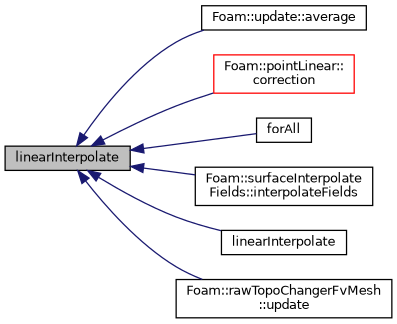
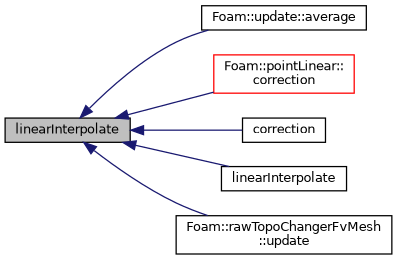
(284, 130) -> (284, 130)
(284, 186) -> none
